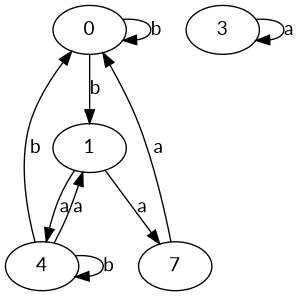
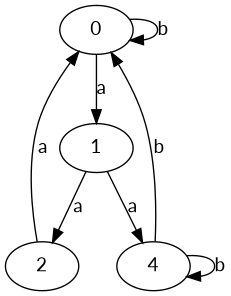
(223, 30) -> none
(95, 89) -> (101, 89)
(68, 215) -> none
(175, 266) -> (42, 266)
